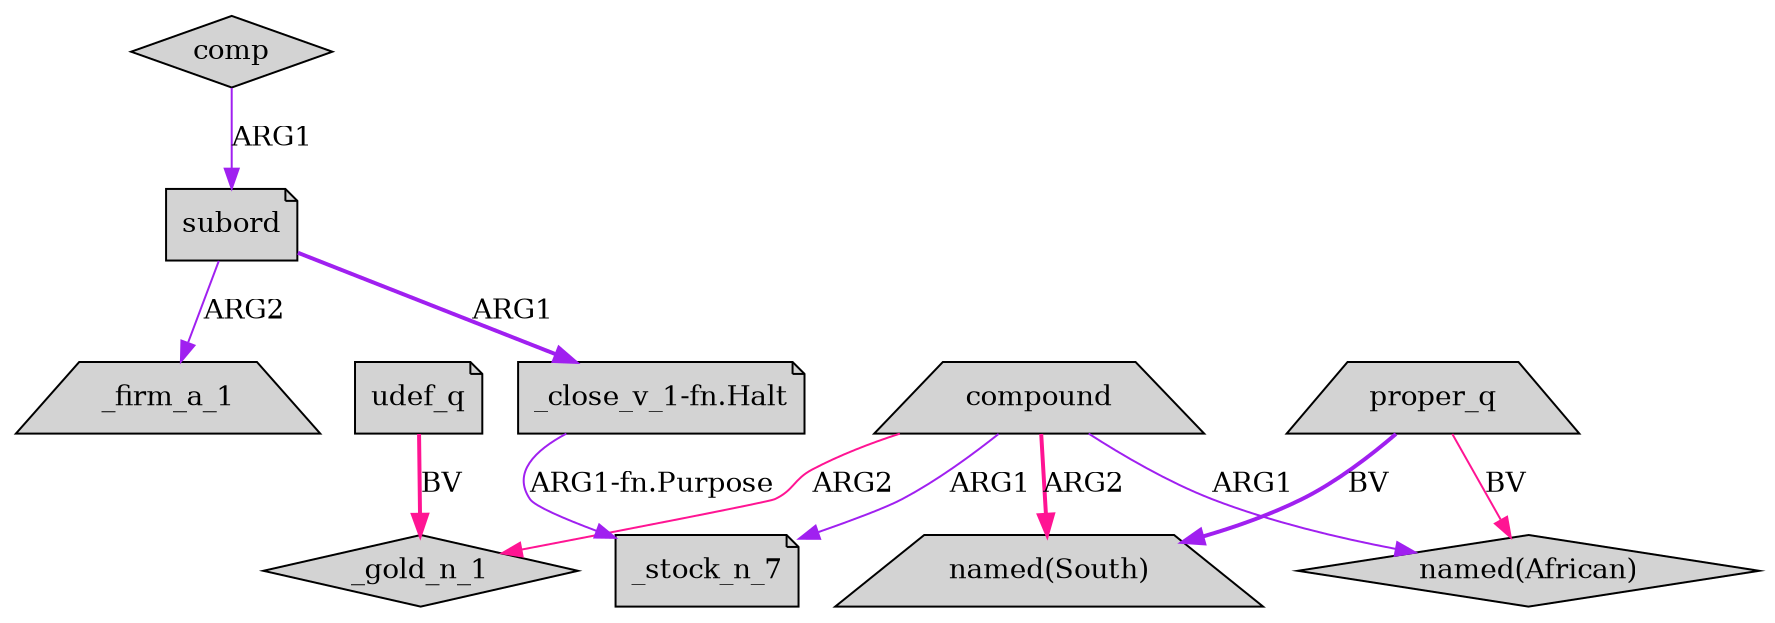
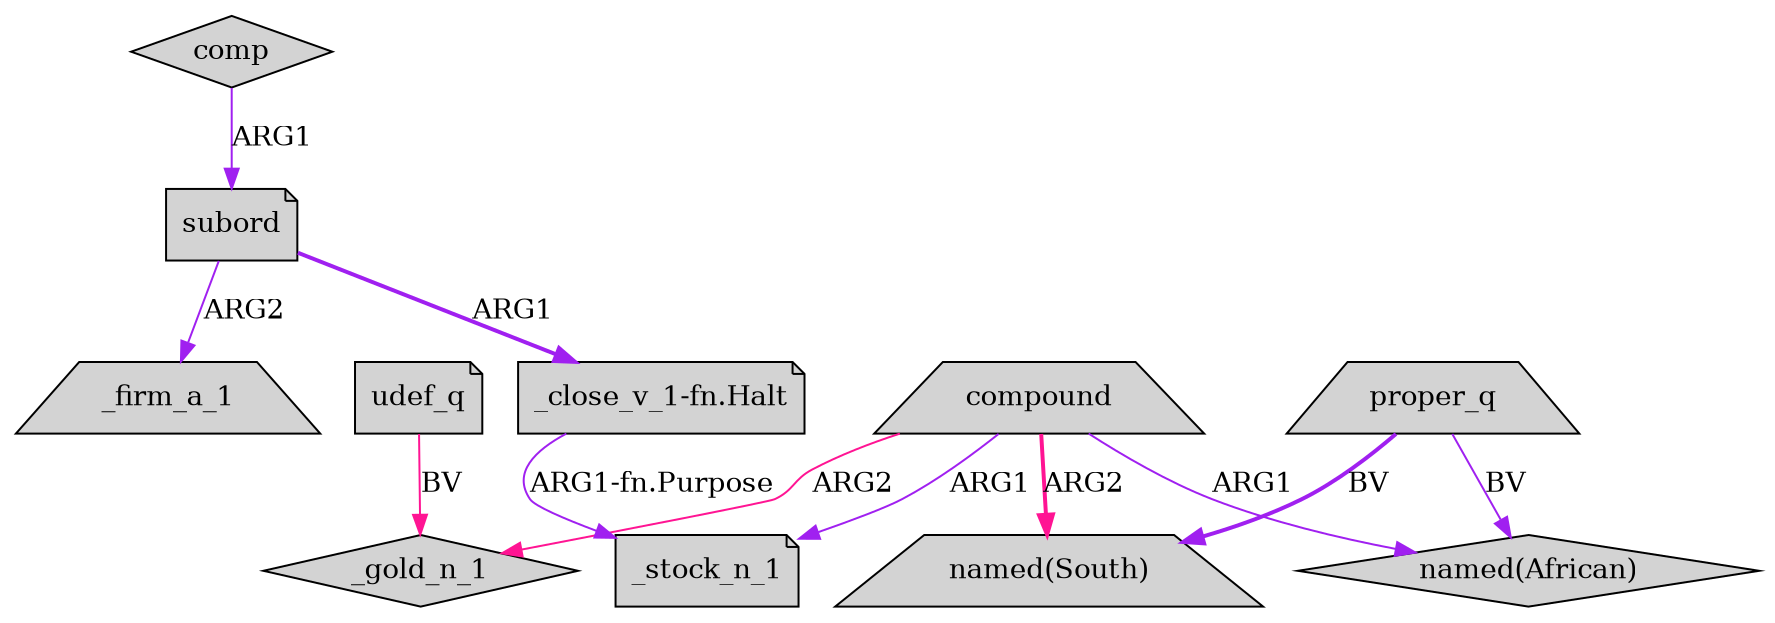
(420, 474) -> (420, 474)
(1476, 477) -> (1476, 477)
(707, 571) -> (707, 571)
